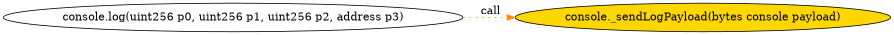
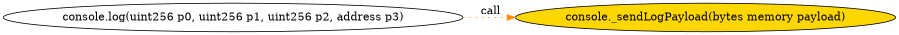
(703, 17) -> (705, 17)
